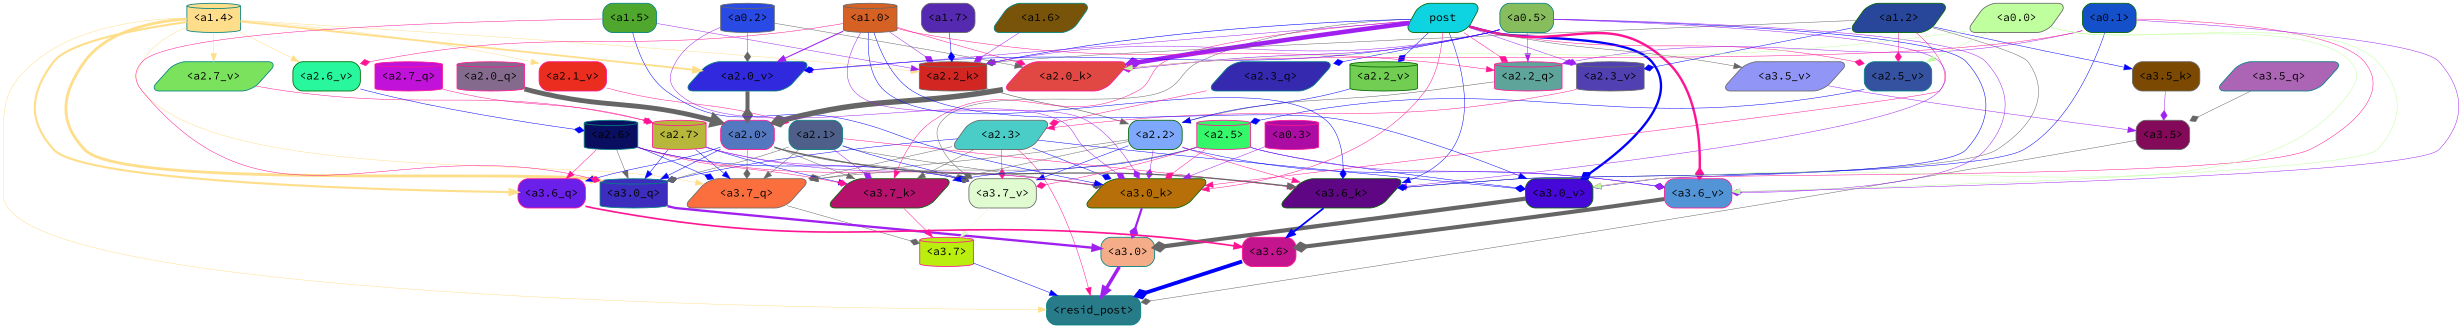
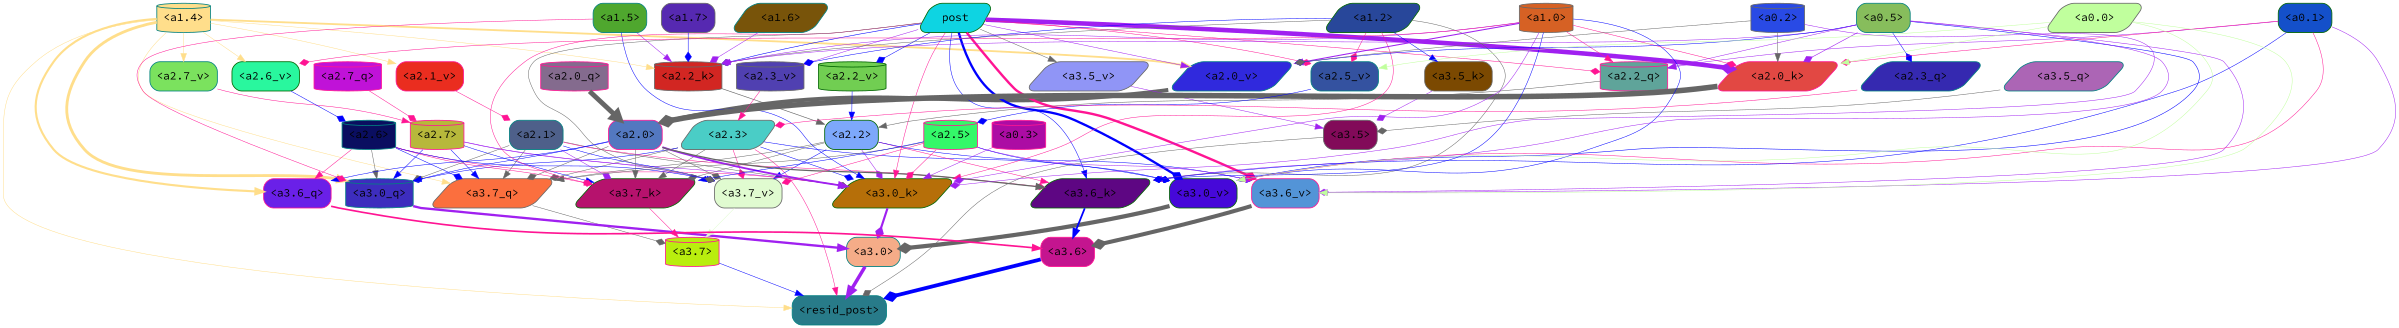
(214, 76) -> (184, 76)
none -> (750, 169)
